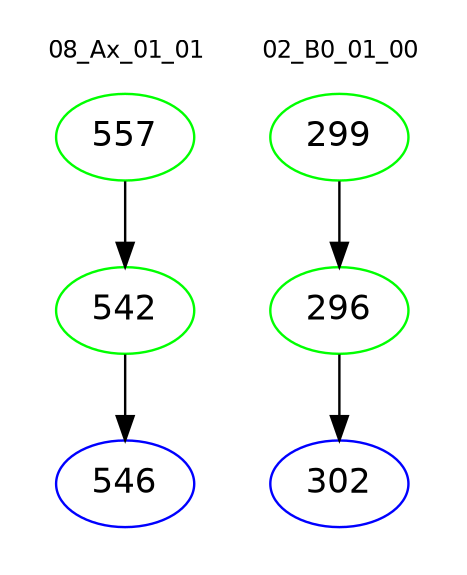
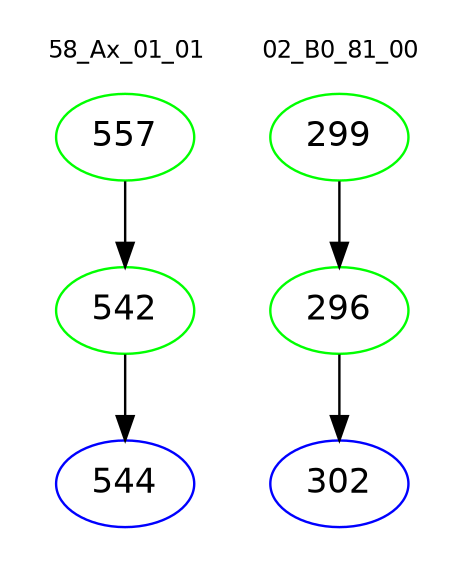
(126, 52) -> (126, 52)
(341, 52) -> (341, 52)
(125, 484) -> (125, 484)
